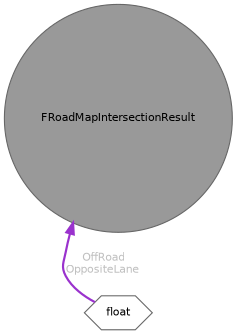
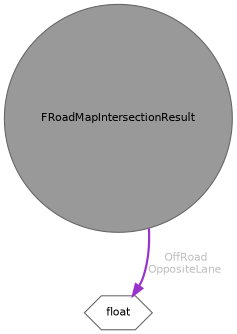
(65, 274) -> (148, 258)
